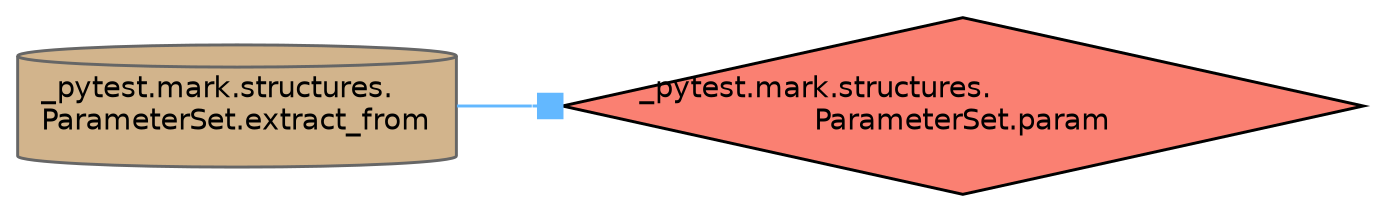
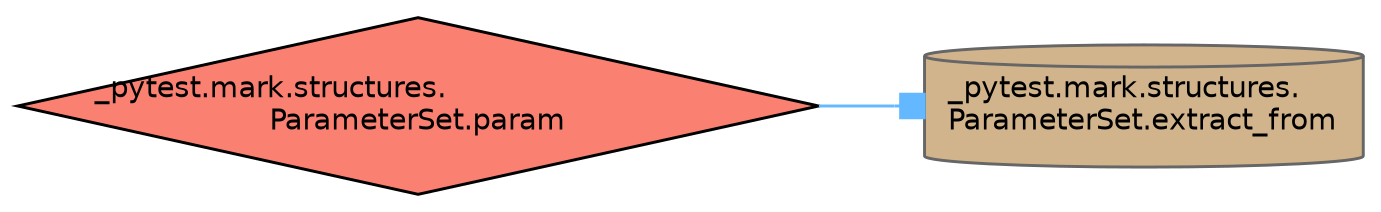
(494, 106) -> (857, 106)
